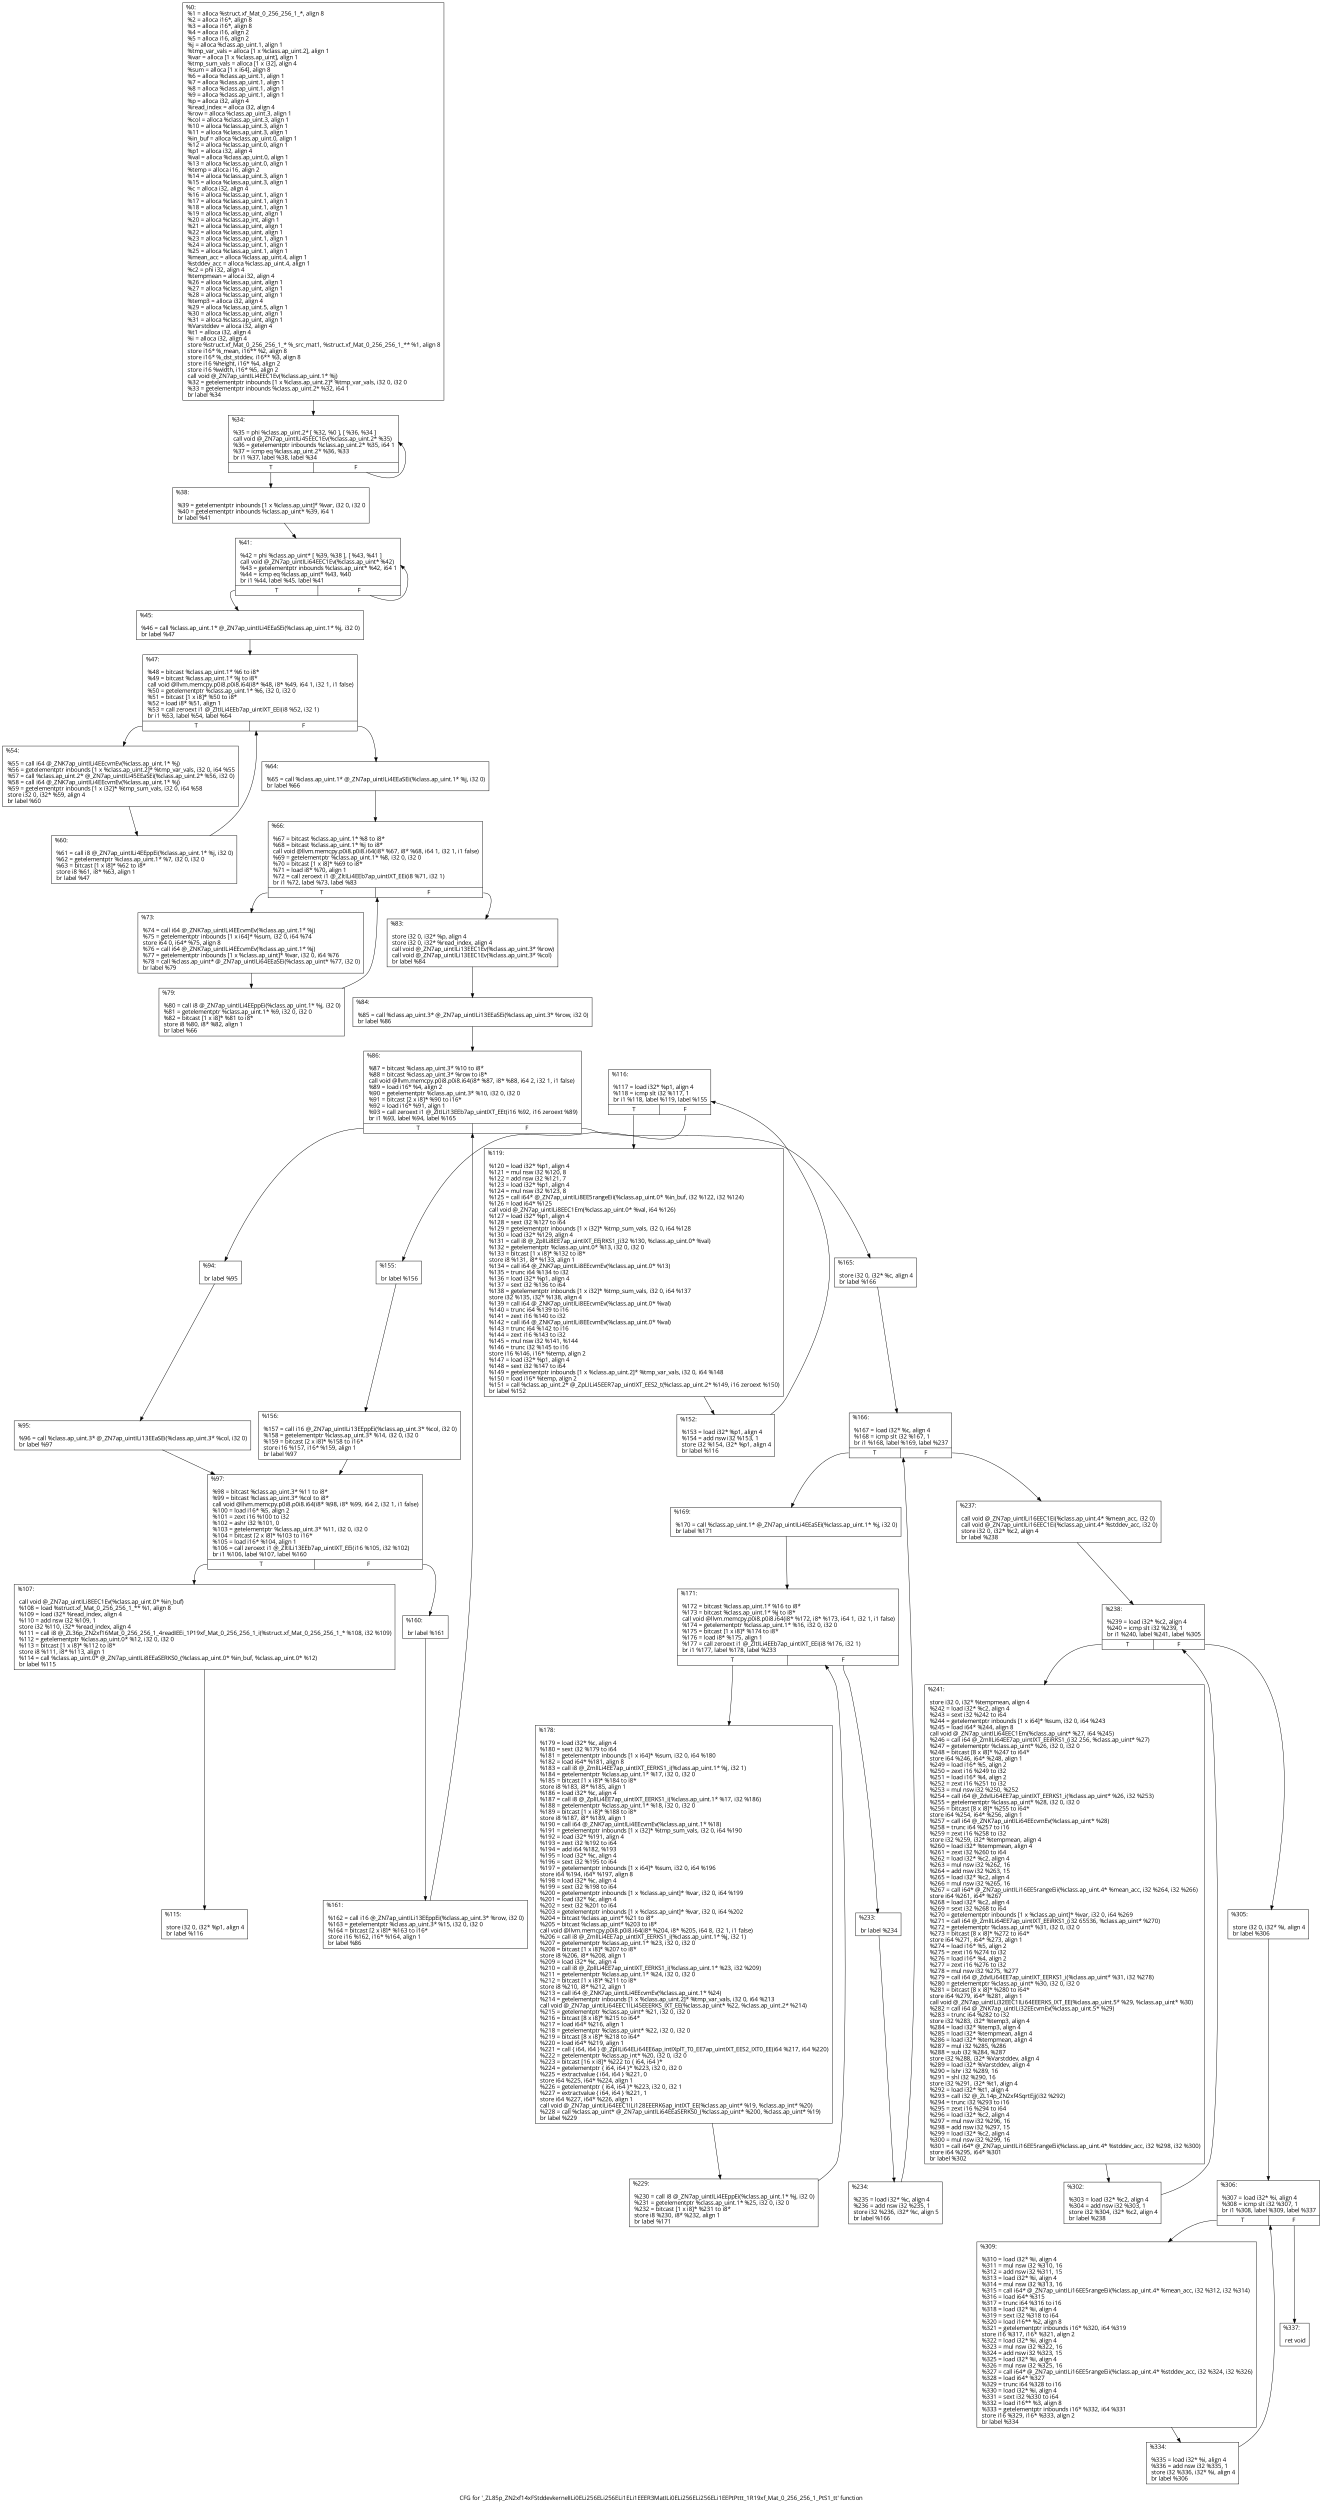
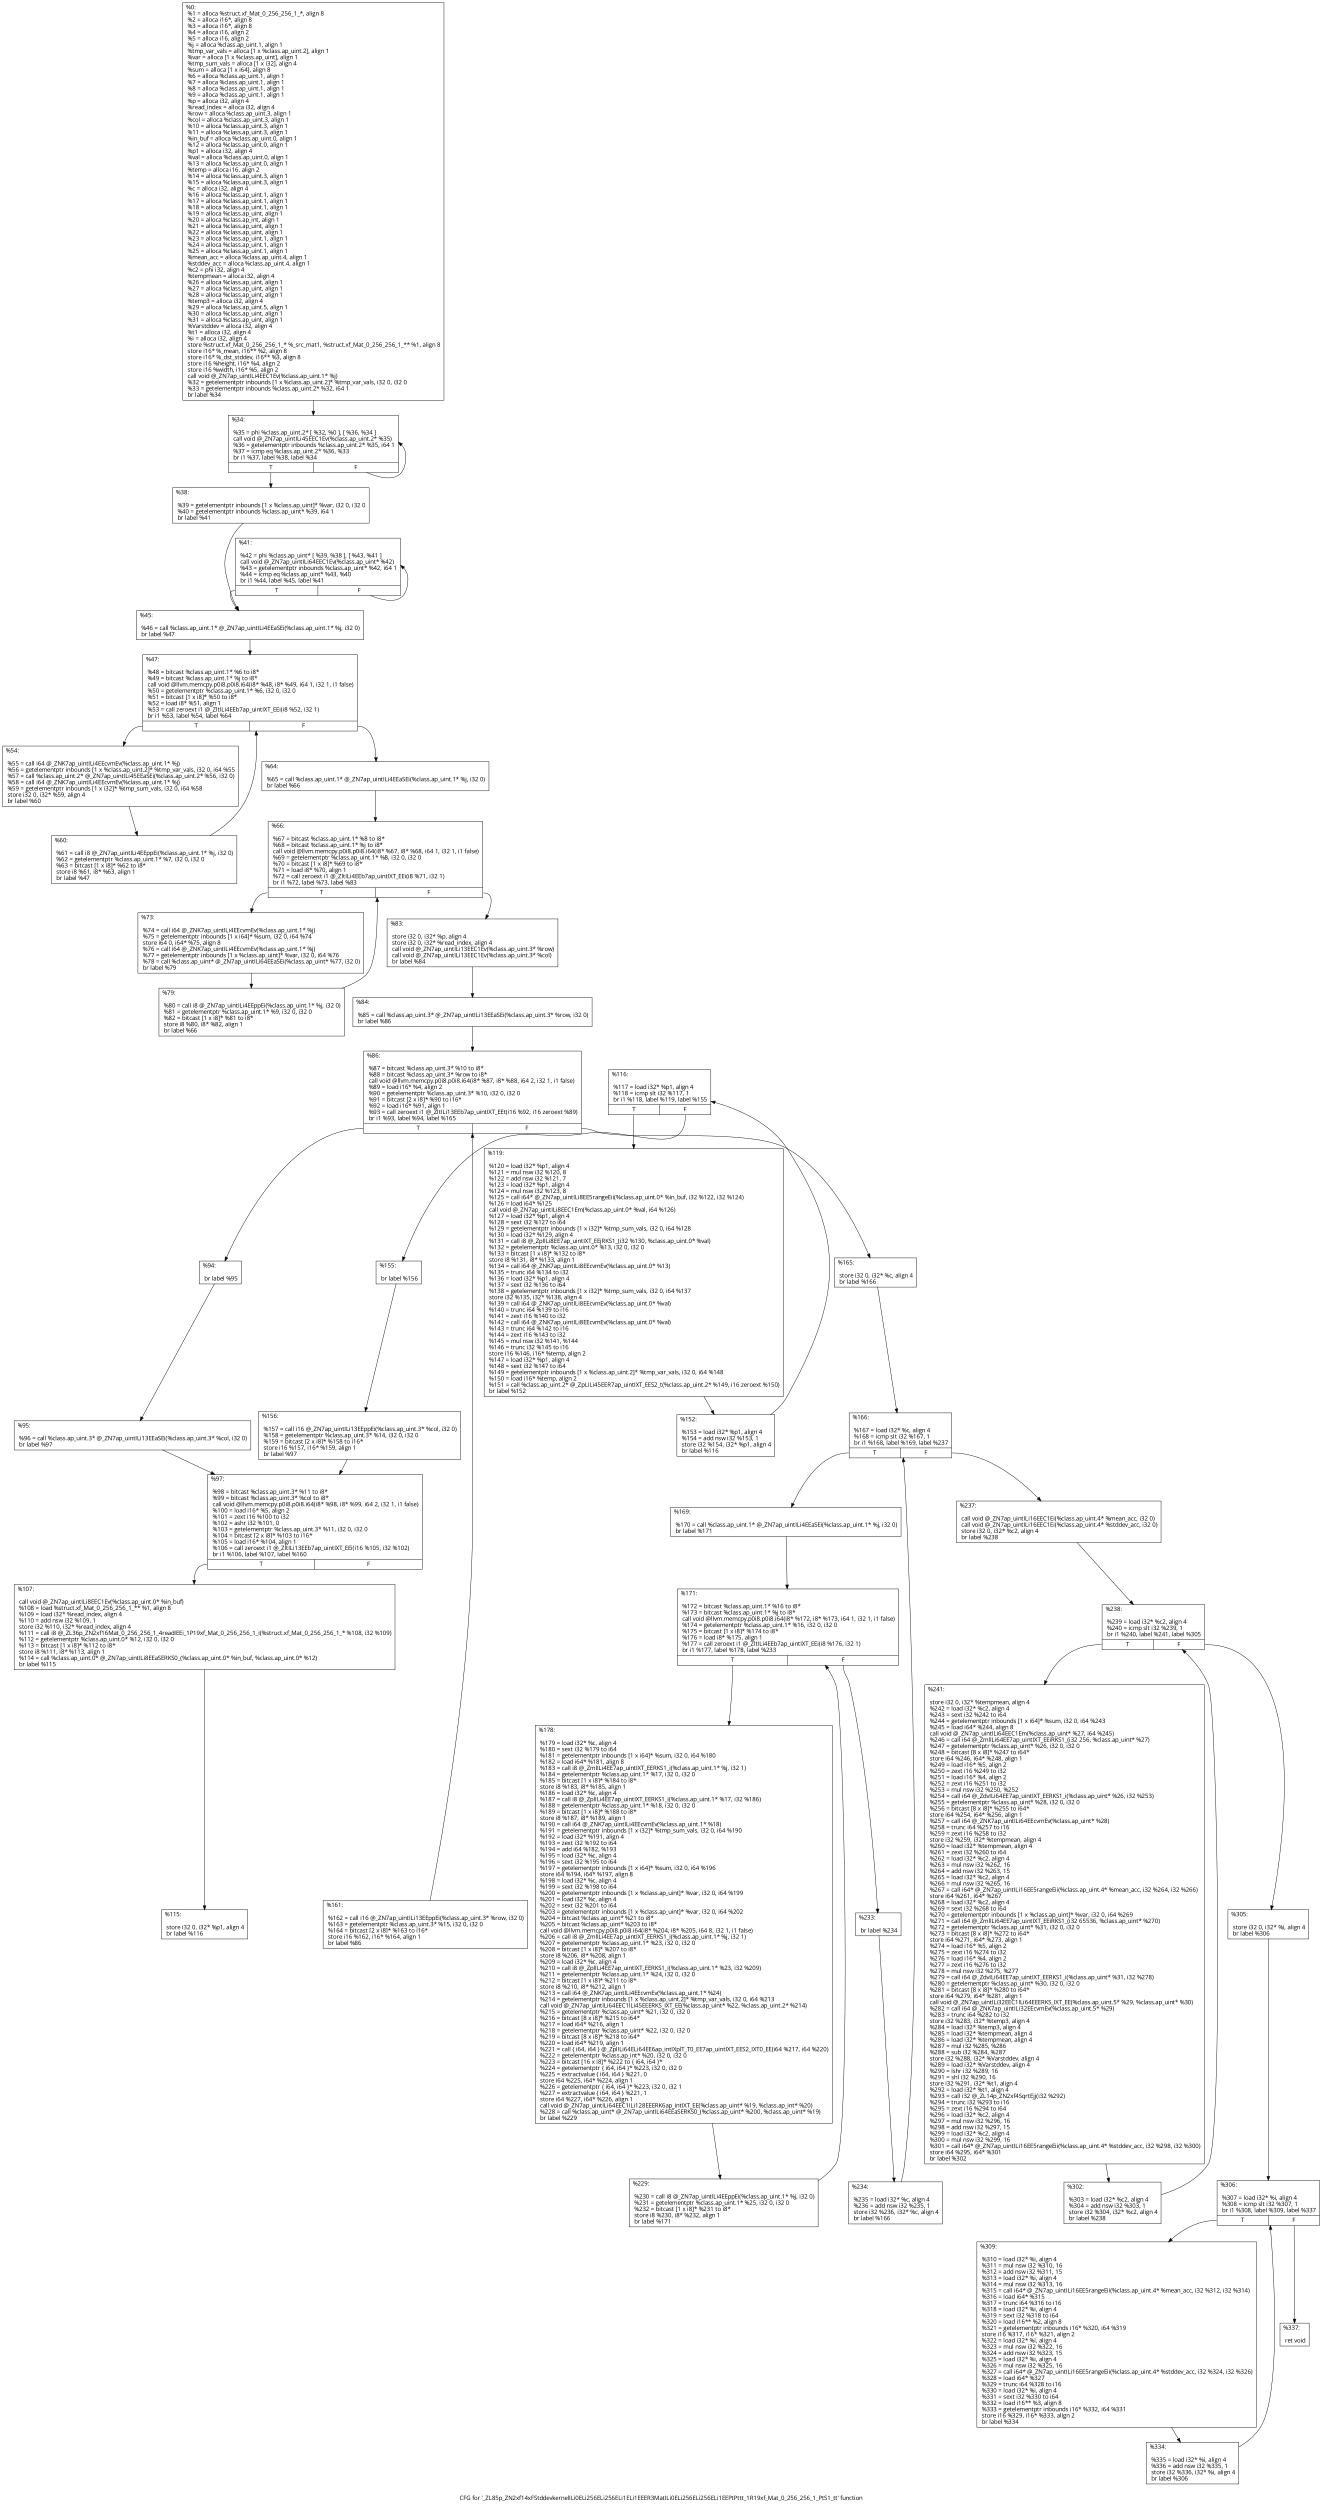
(289, 529) -> (225, 563)
(425, 1627) -> none
(895, 2212) -> (895, 2212)
